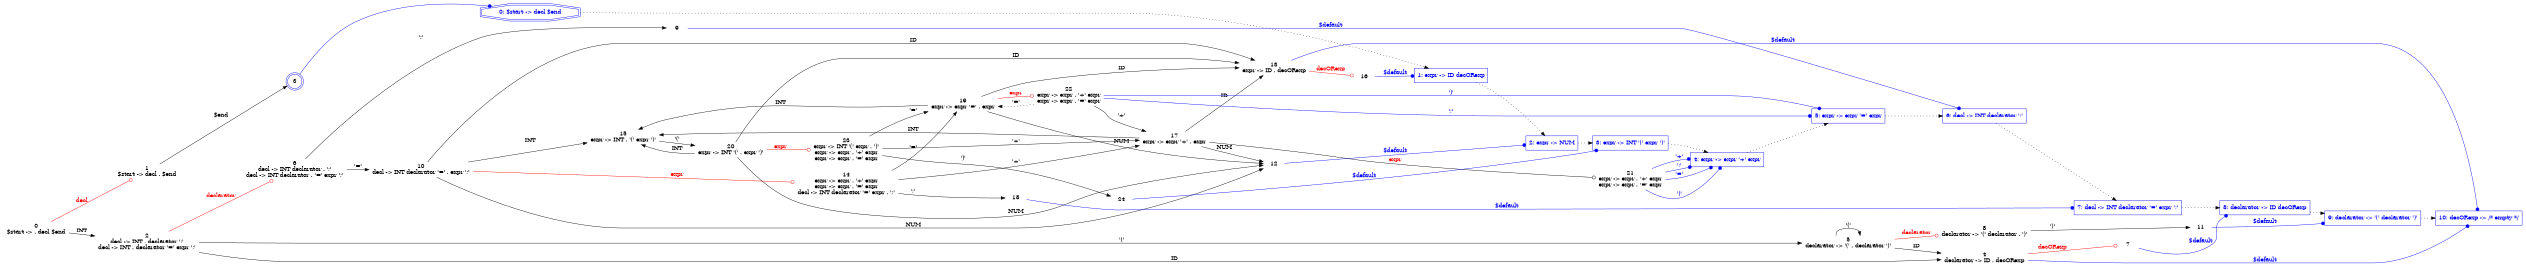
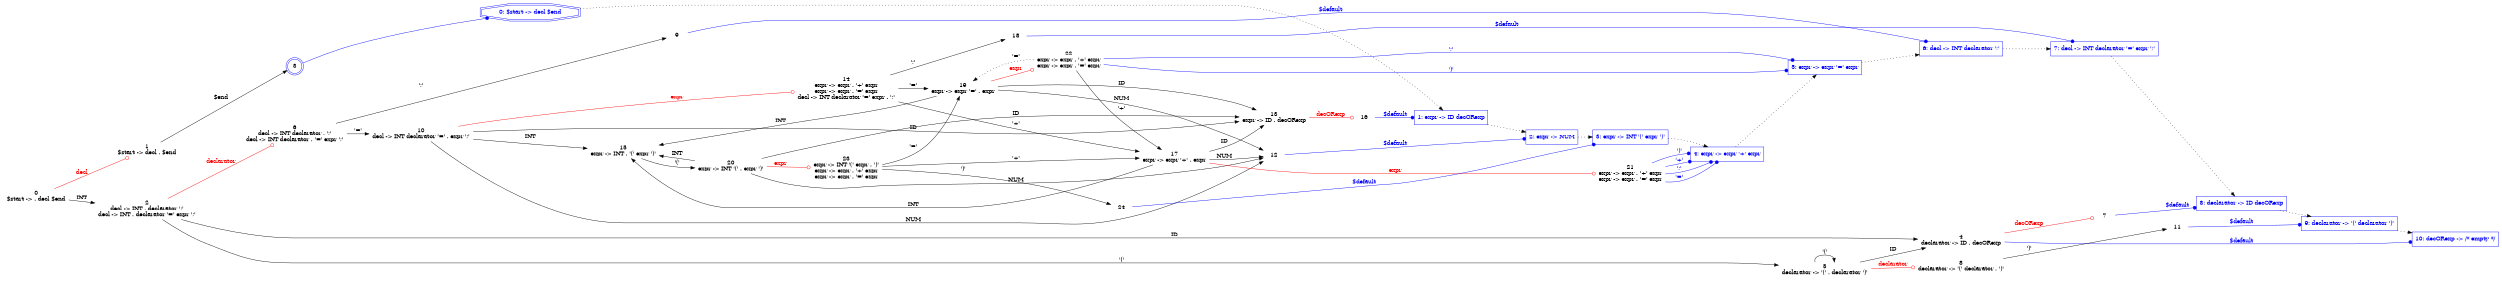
(1936, 43) -> none
(1400, 164) -> (1401, 174)
